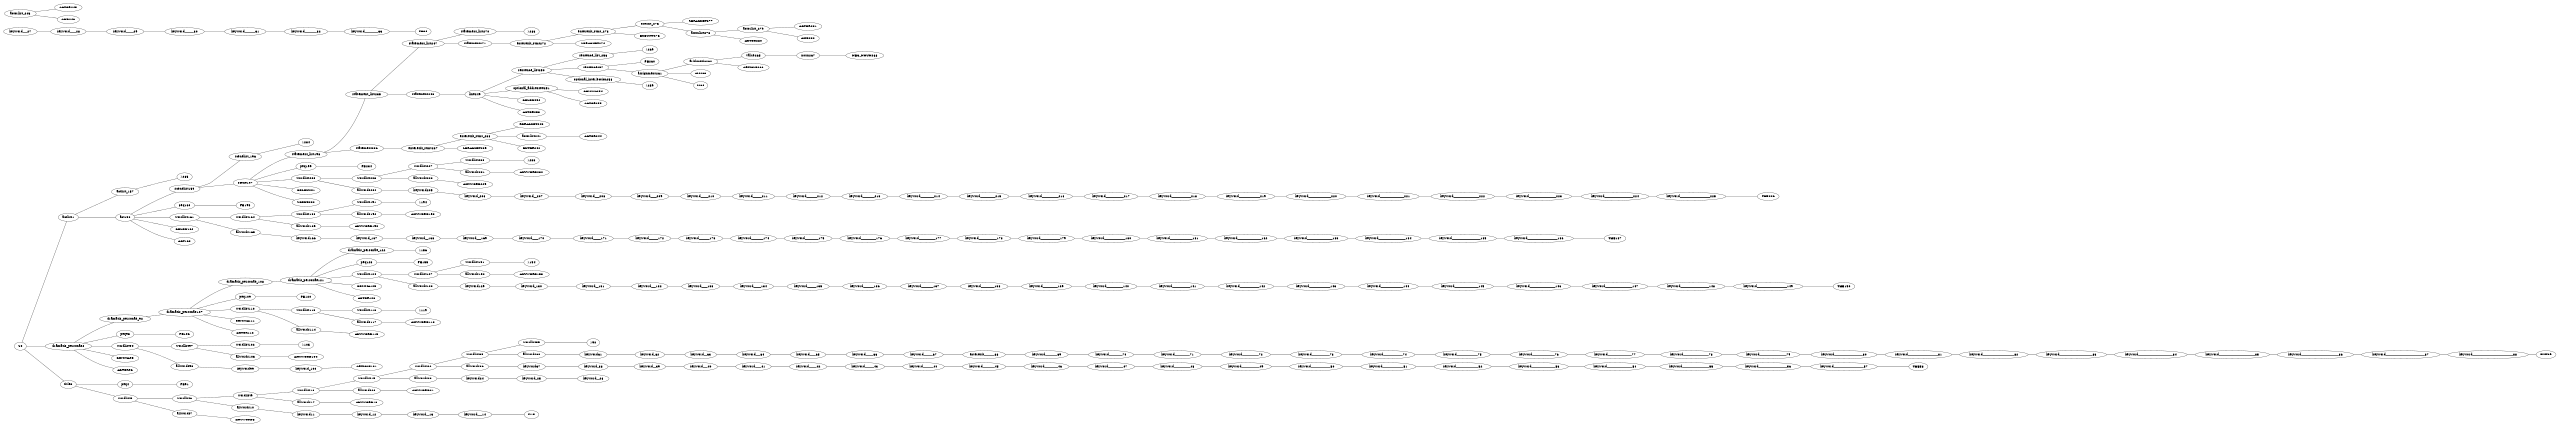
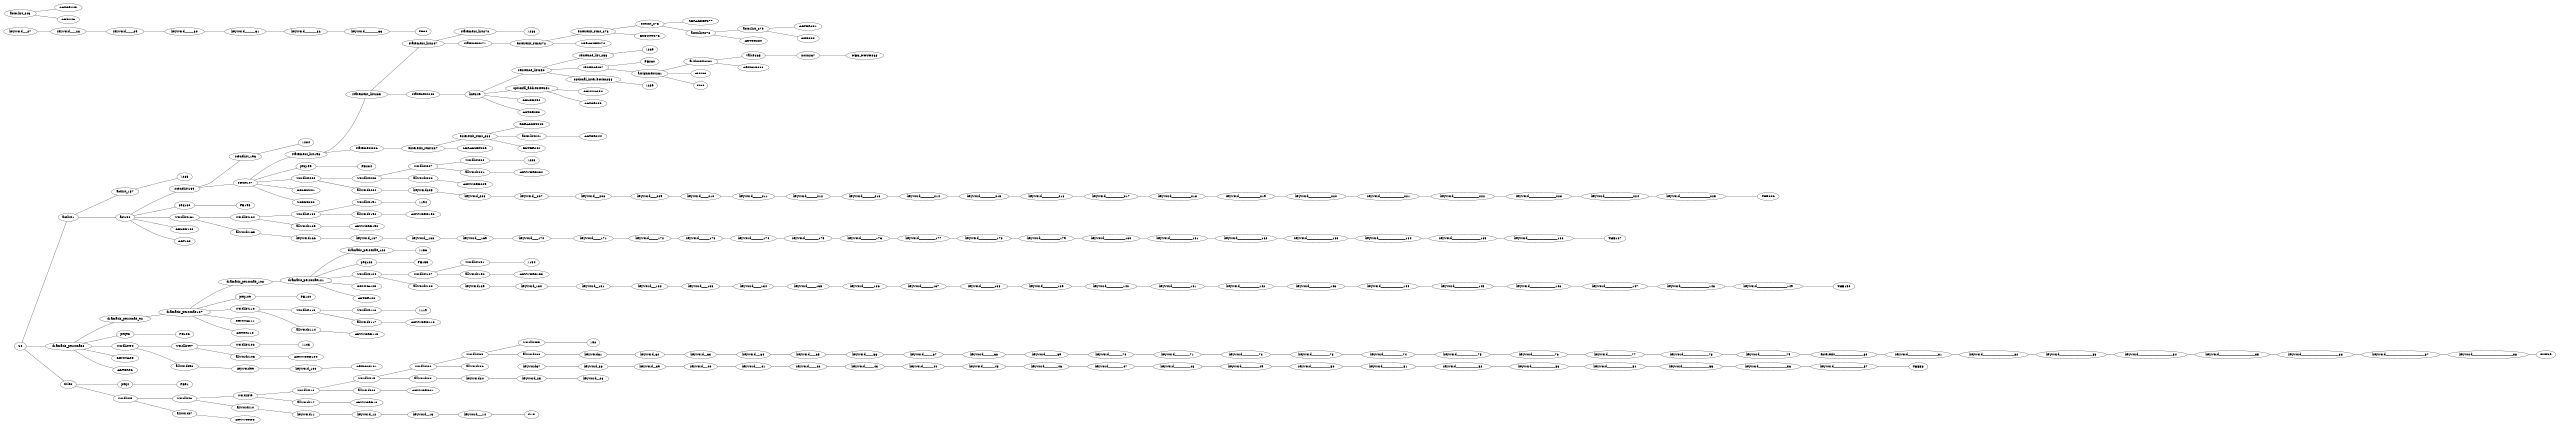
(984, 355) -> (984, 355)
(1844, 355) -> (1844, 355)
(503, 367) -> none
